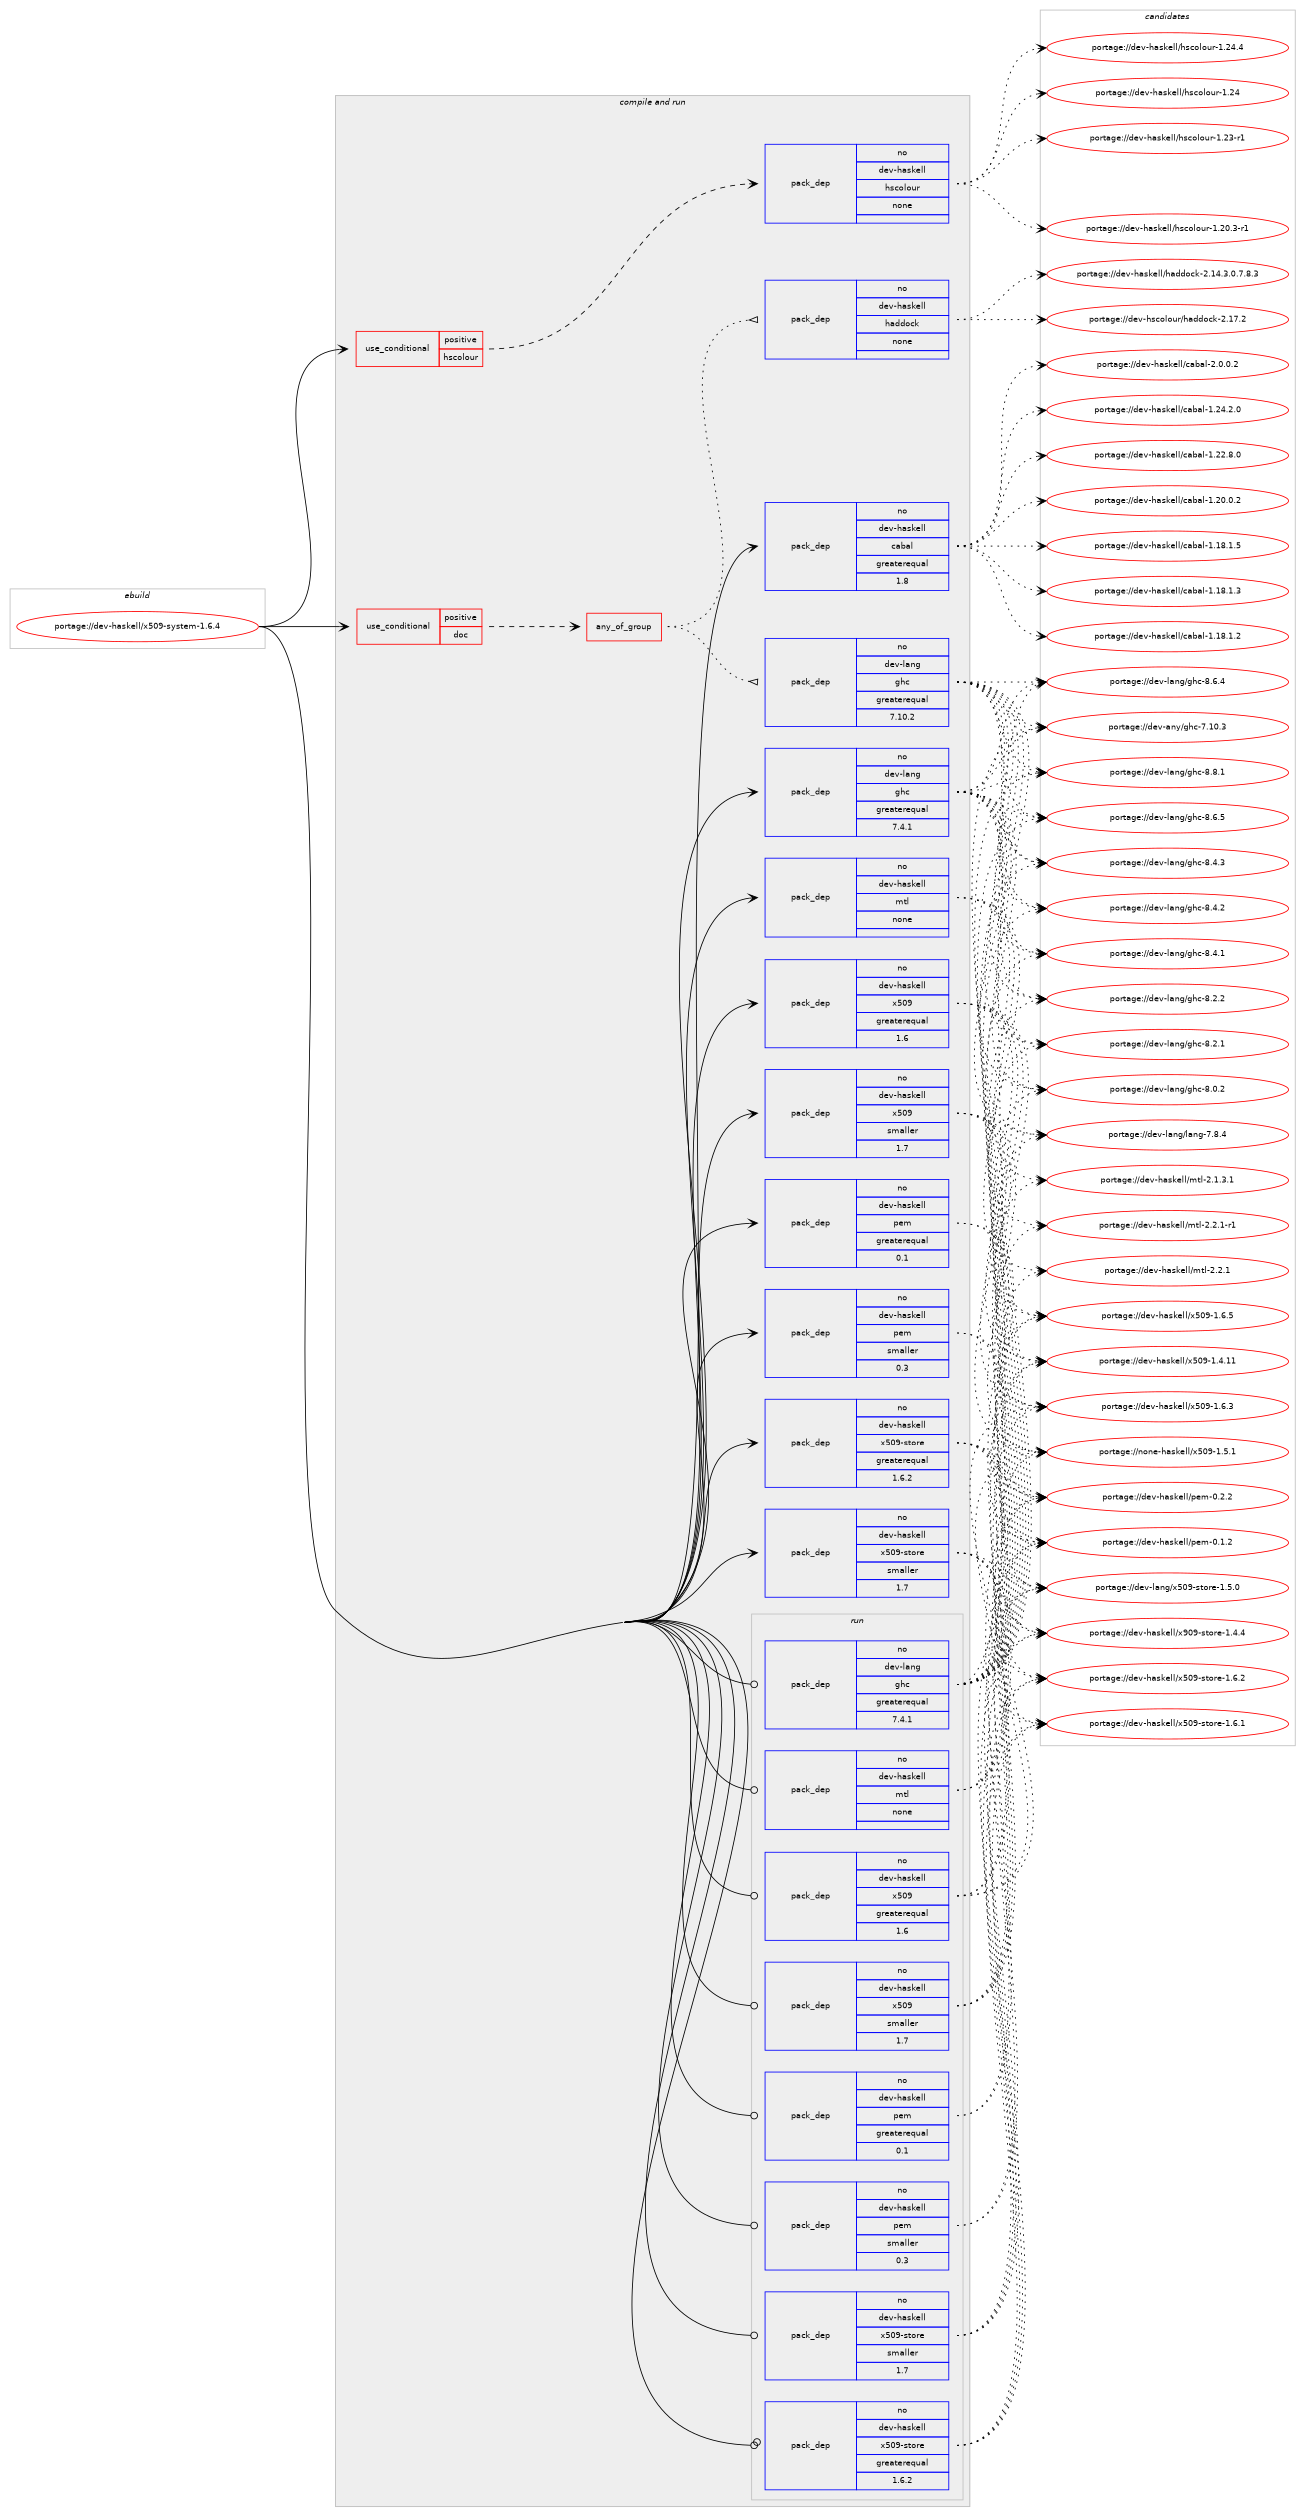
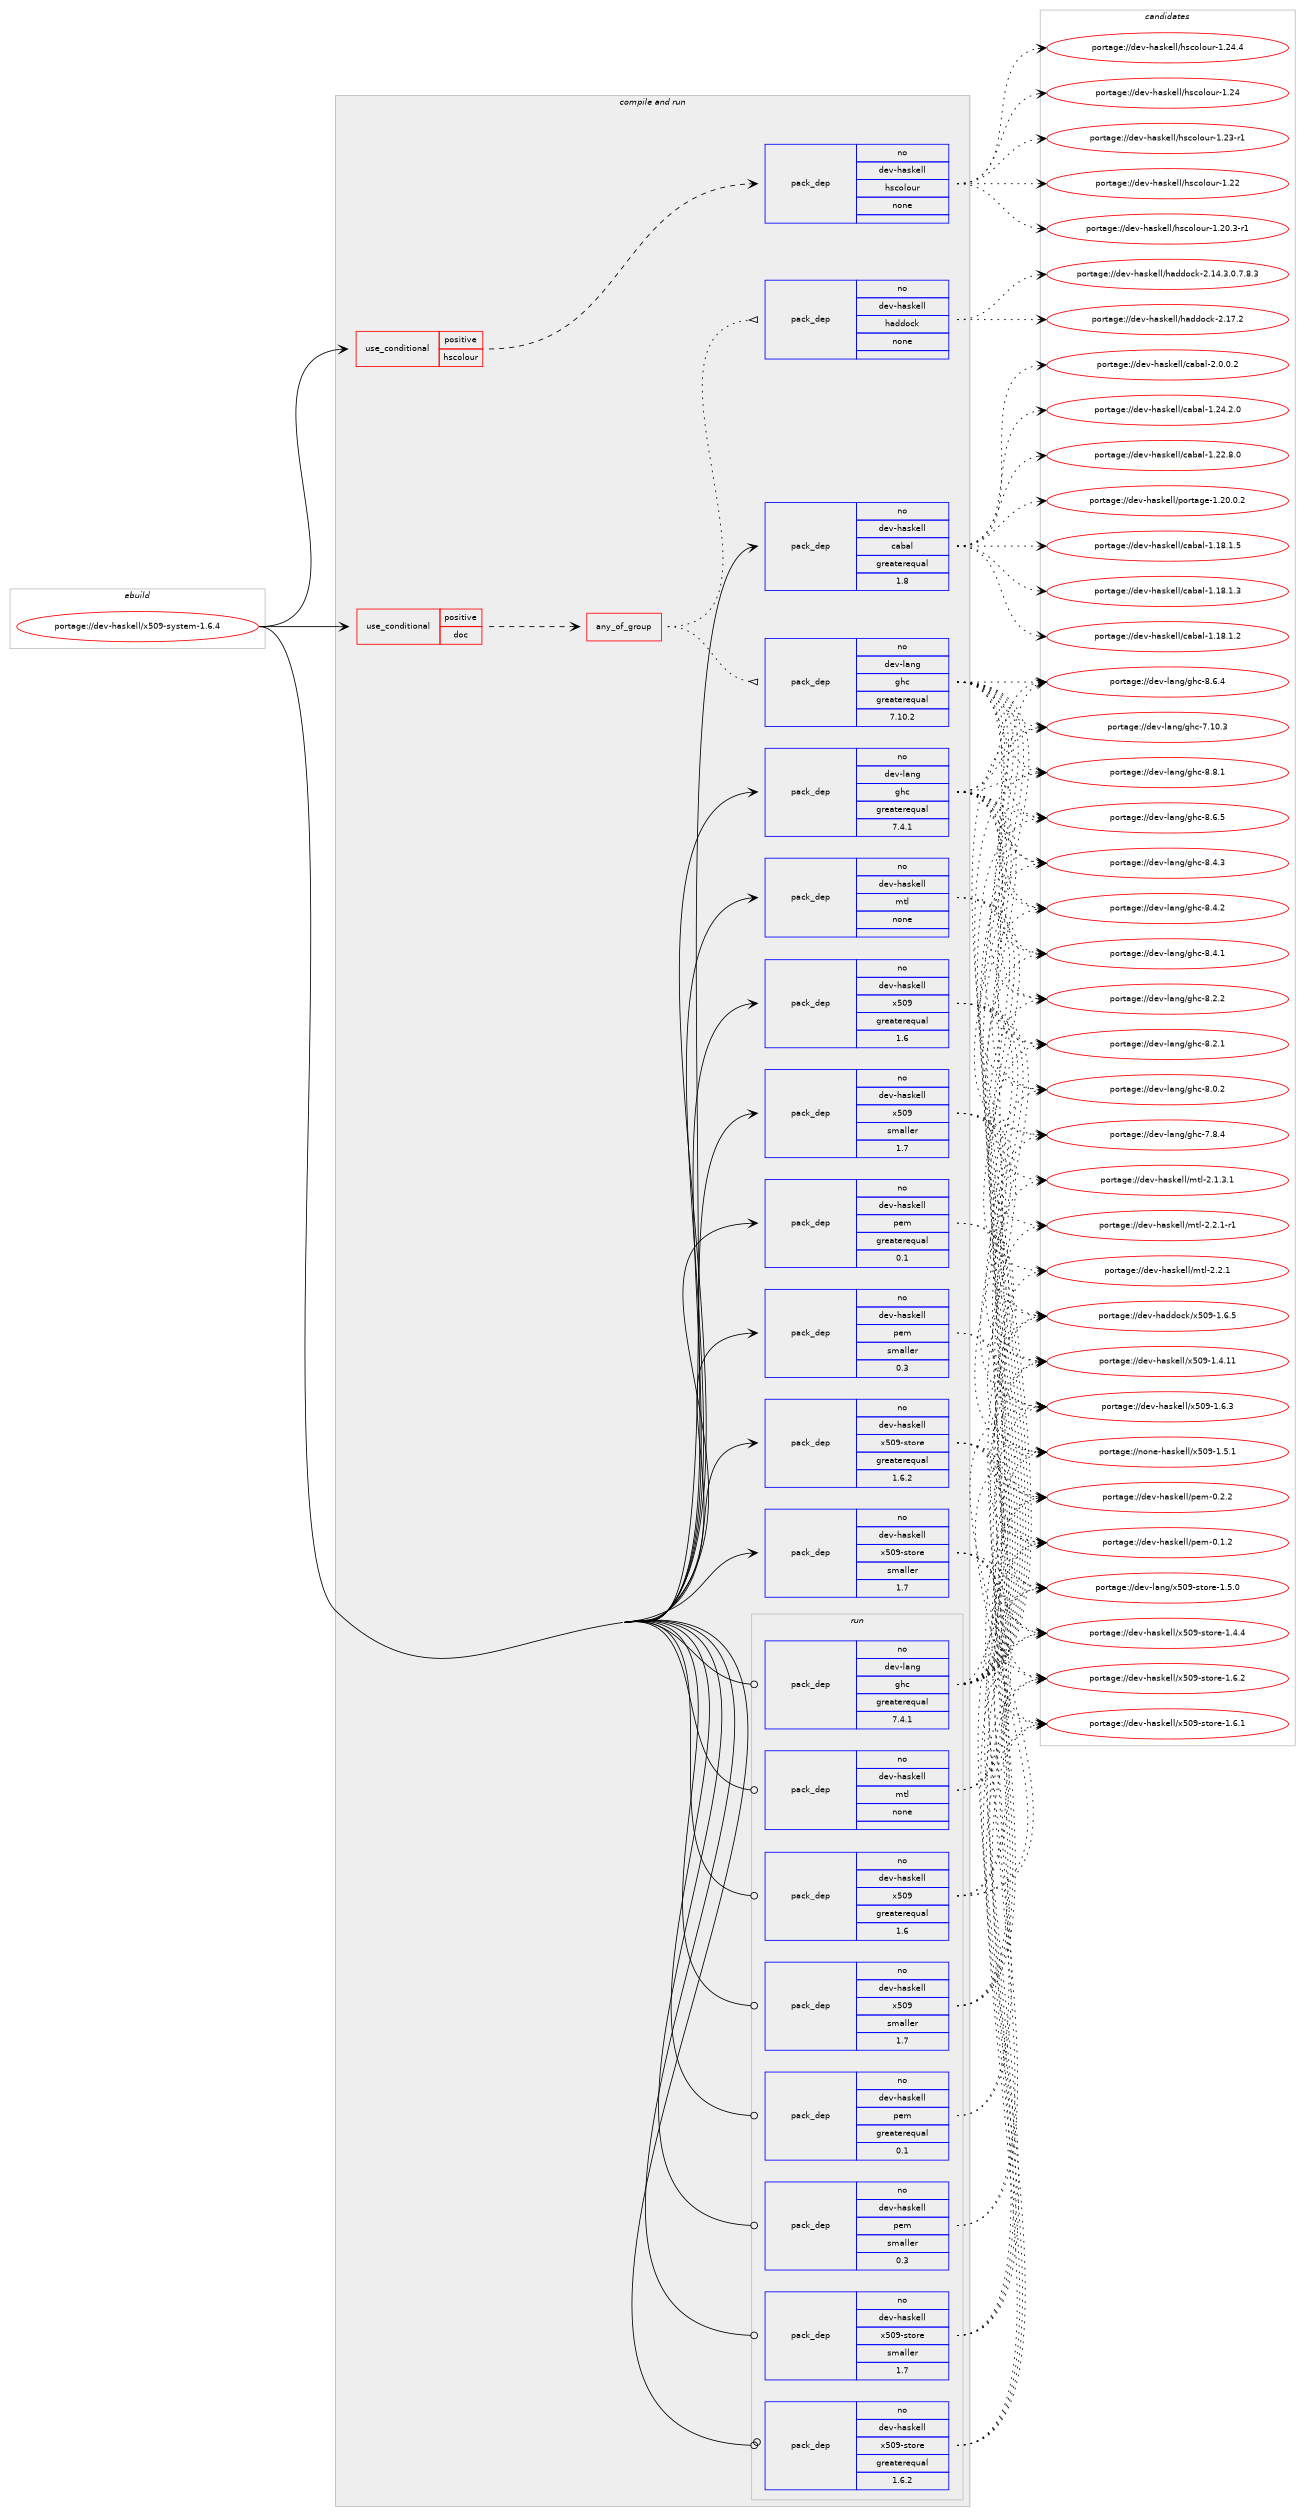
none -> (1168, 184)
(1168, 320) -> (1168, 320)
(1168, 501) -> (1168, 501)
(1168, 727) -> (1168, 727)
(1168, 1135) -> (1168, 1135)
(1168, 1316) -> (1168, 1316)
(1168, 1633) -> (1168, 1633)
